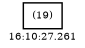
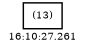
(43, 16) -> (43, 16)
